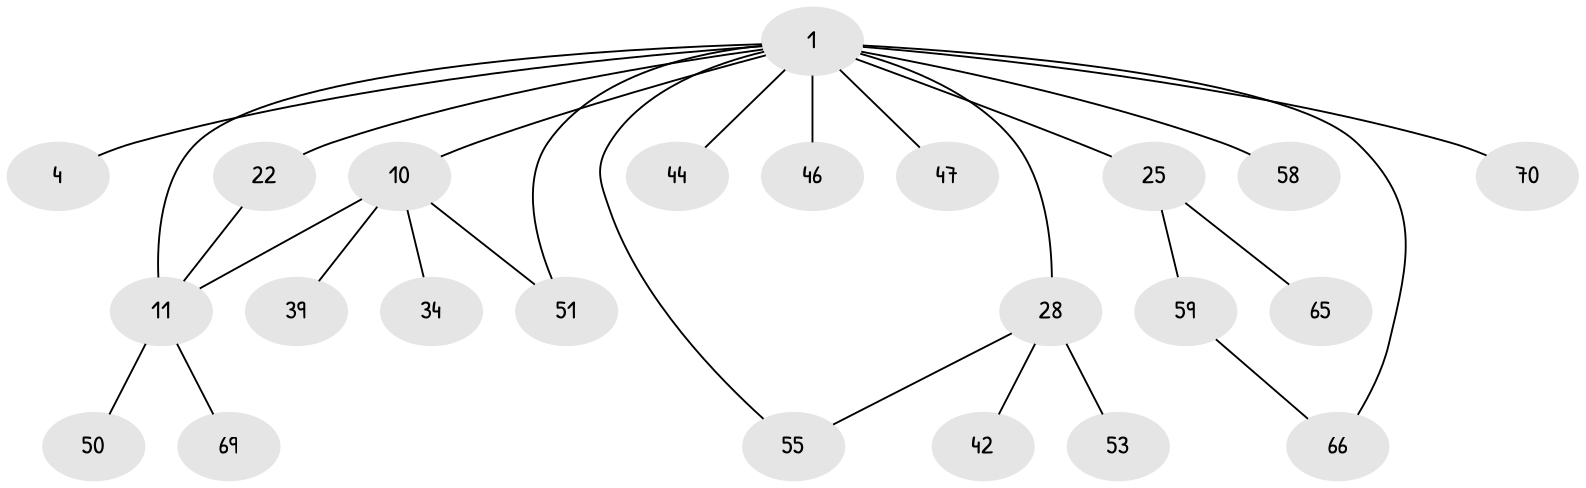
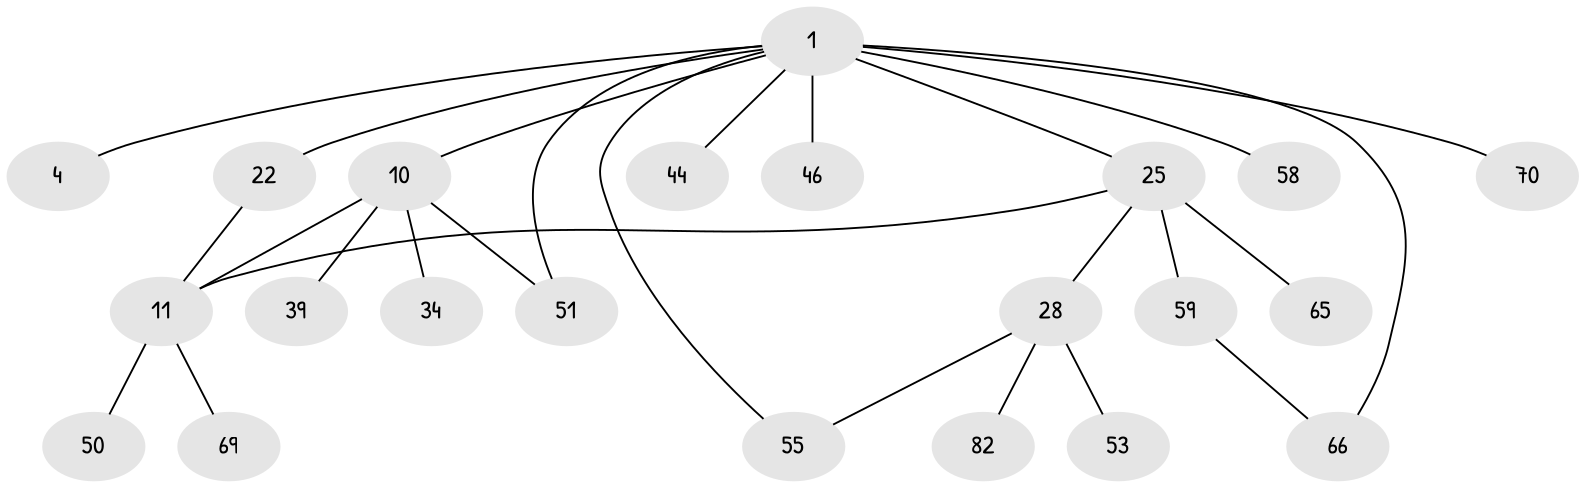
(402, 75) -> (652, 231)
(1002, 128) -> (1102, 244)
(948, 176) -> none
(983, 447) -> (983, 447)
